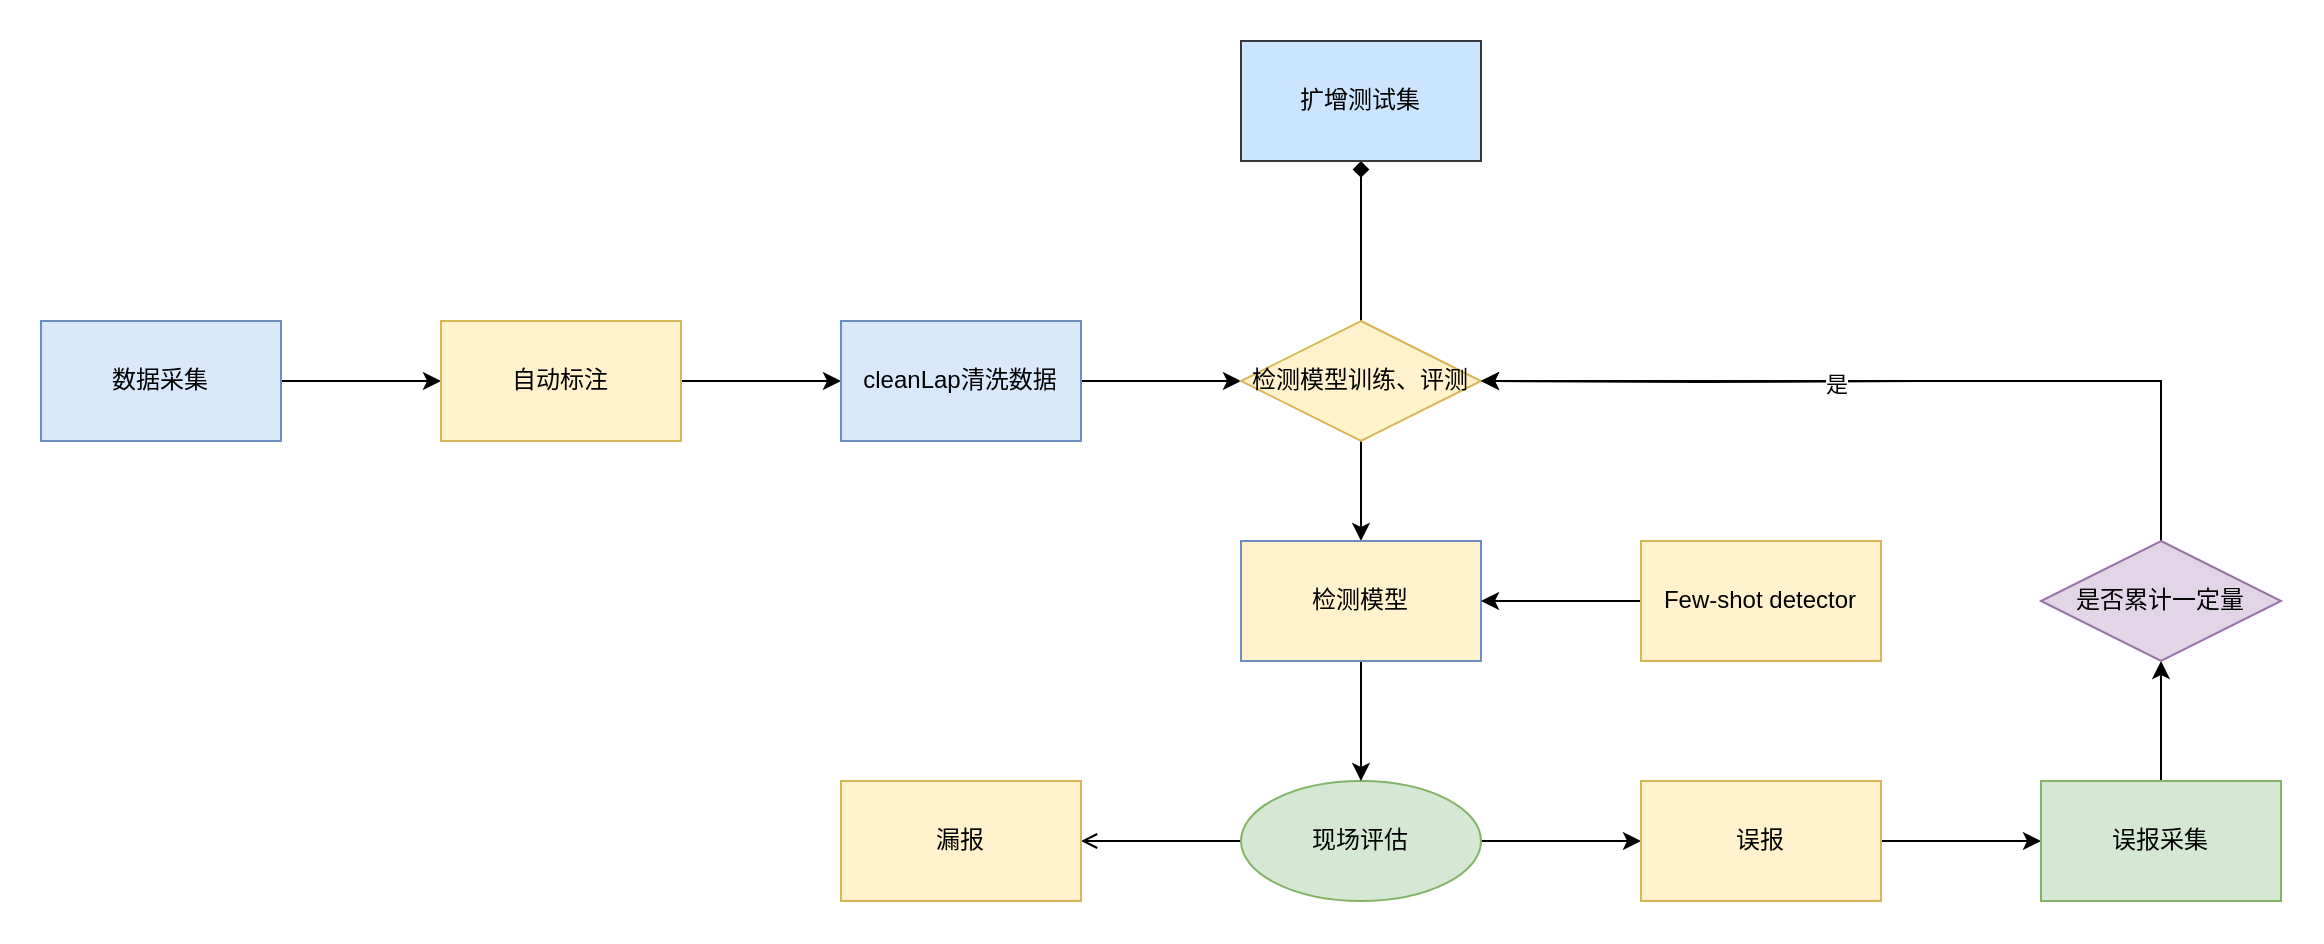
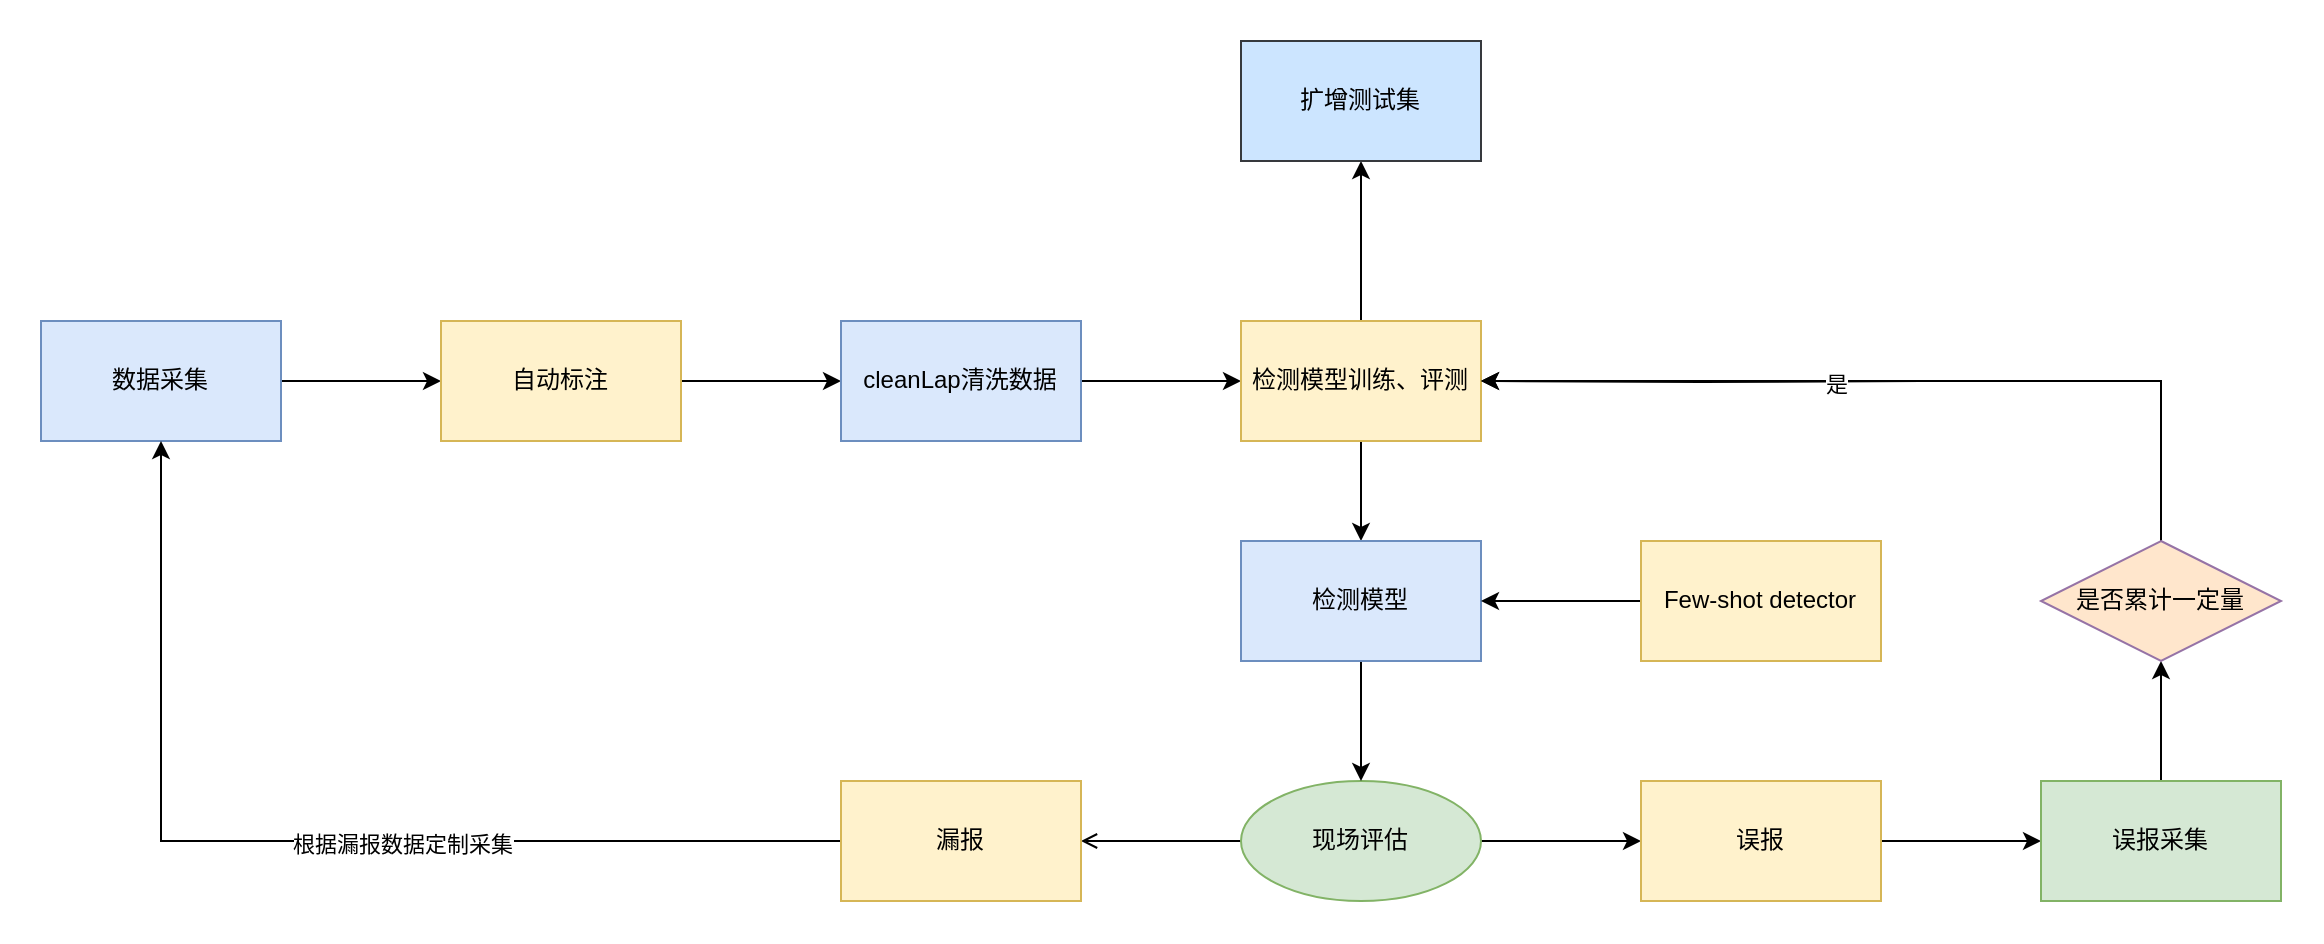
(1361, 177) -> (1361, 176)
(1361, 381) -> (1361, 381)
(1361, 601) -> (1361, 601)
(2161, 601) -> (2161, 601)
none -> (308, 841)
